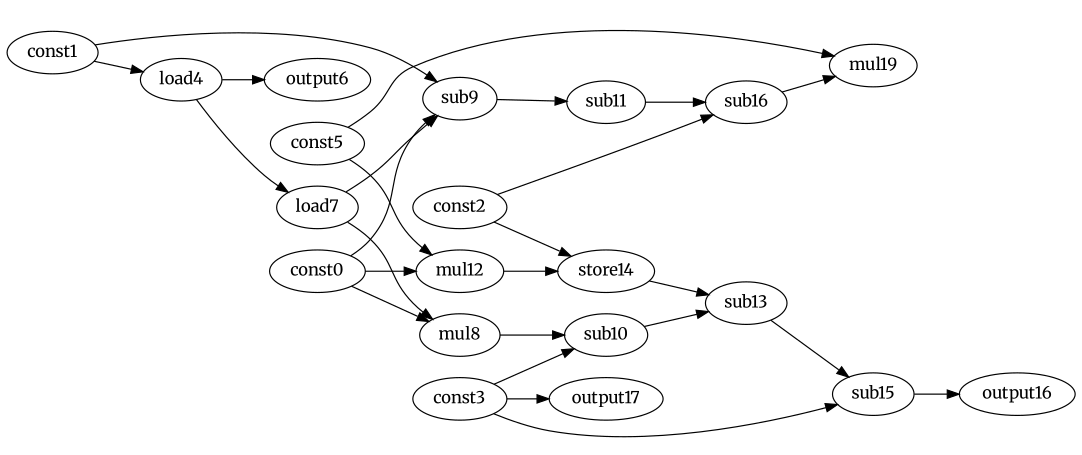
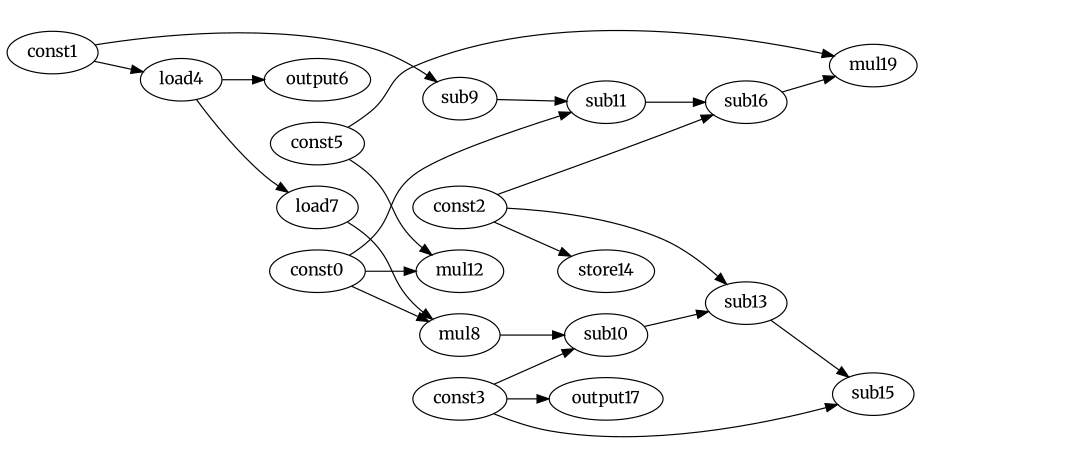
(389, 160) -> none
(393, 188) -> (437, 162)
(525, 271) -> none
(673, 287) -> (619, 224)
(1017, 394) -> none
